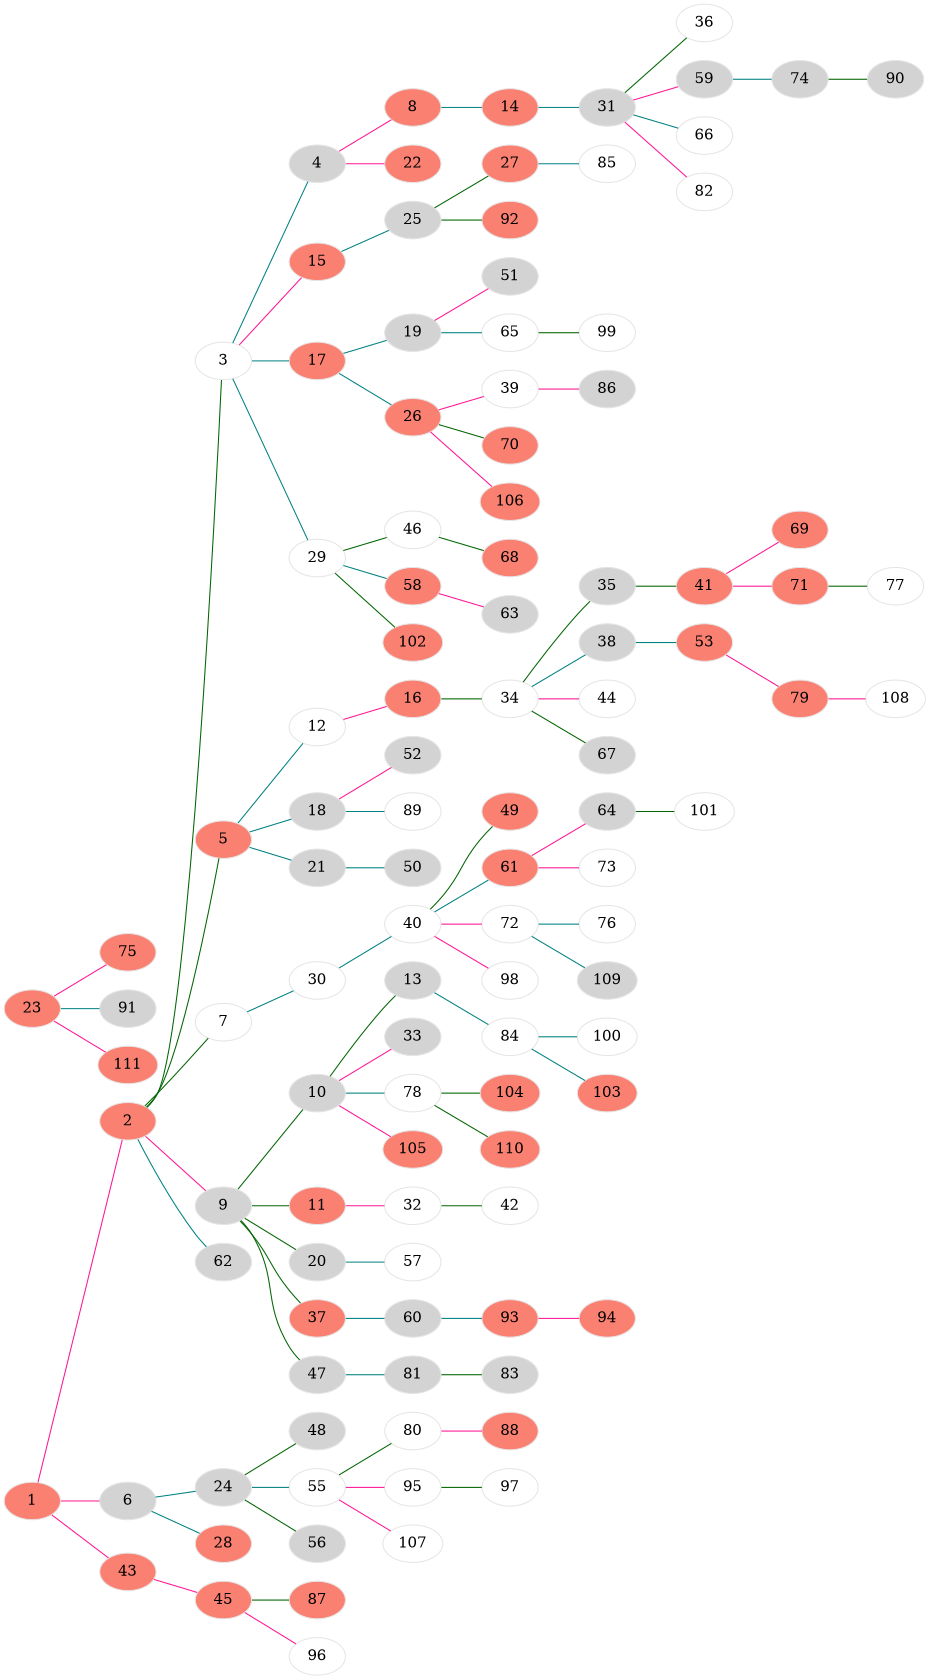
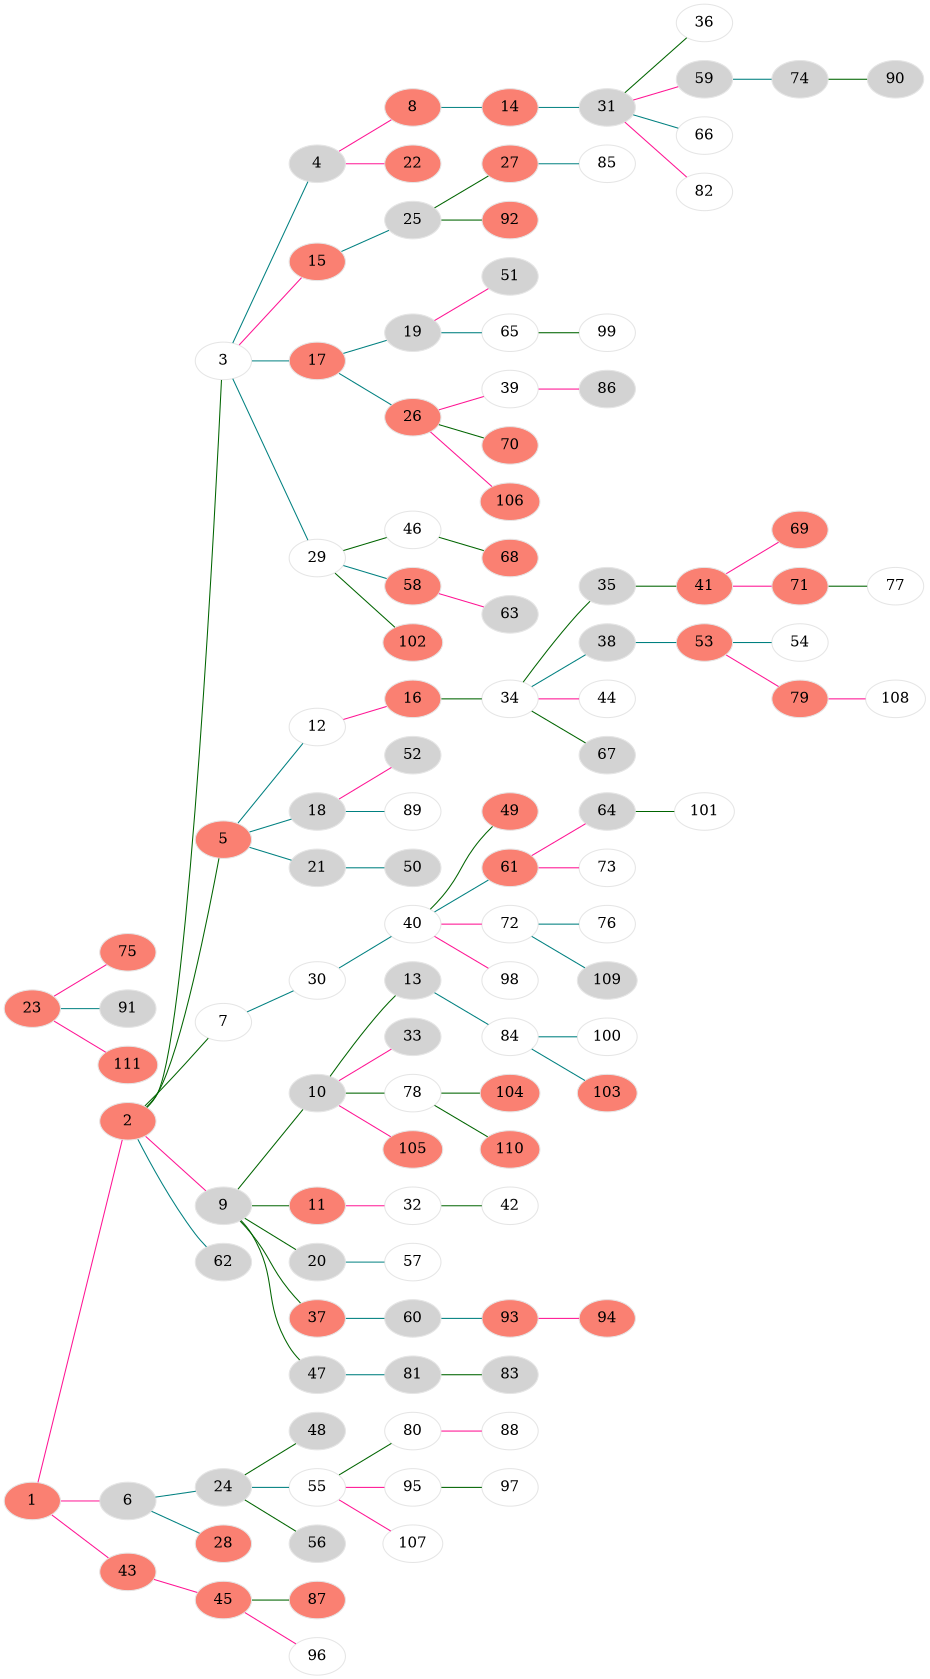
none -> (800, 643)
(365, 1093) -> (365, 1093)
(510, 1431) -> (510, 1431)
